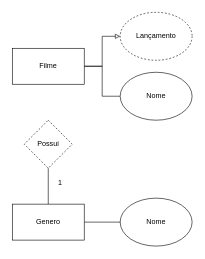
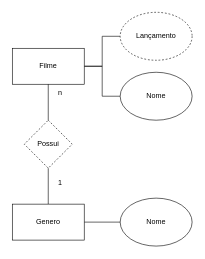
(114, 36) -> (116, 36)
none -> (60, 93)
none -> (48, 102)
